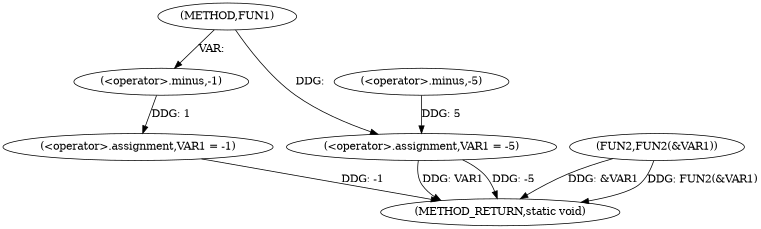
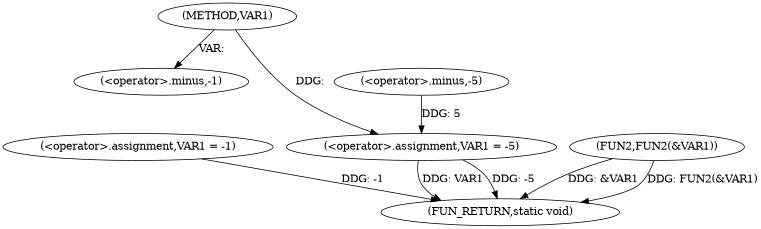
(227, 16) -> (227, 16)
(151, 111) -> none
(500, 212) -> (500, 212)
